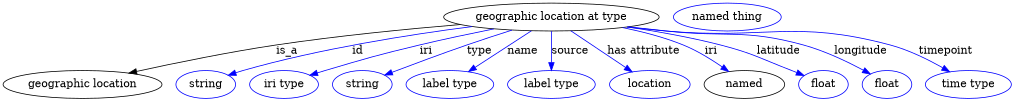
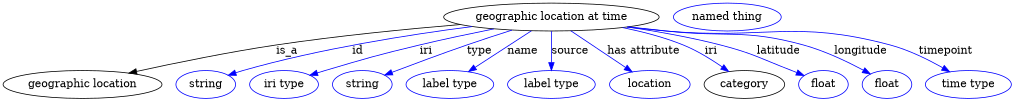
(551, 17) -> (551, 17)
(744, 84) -> (744, 84)
